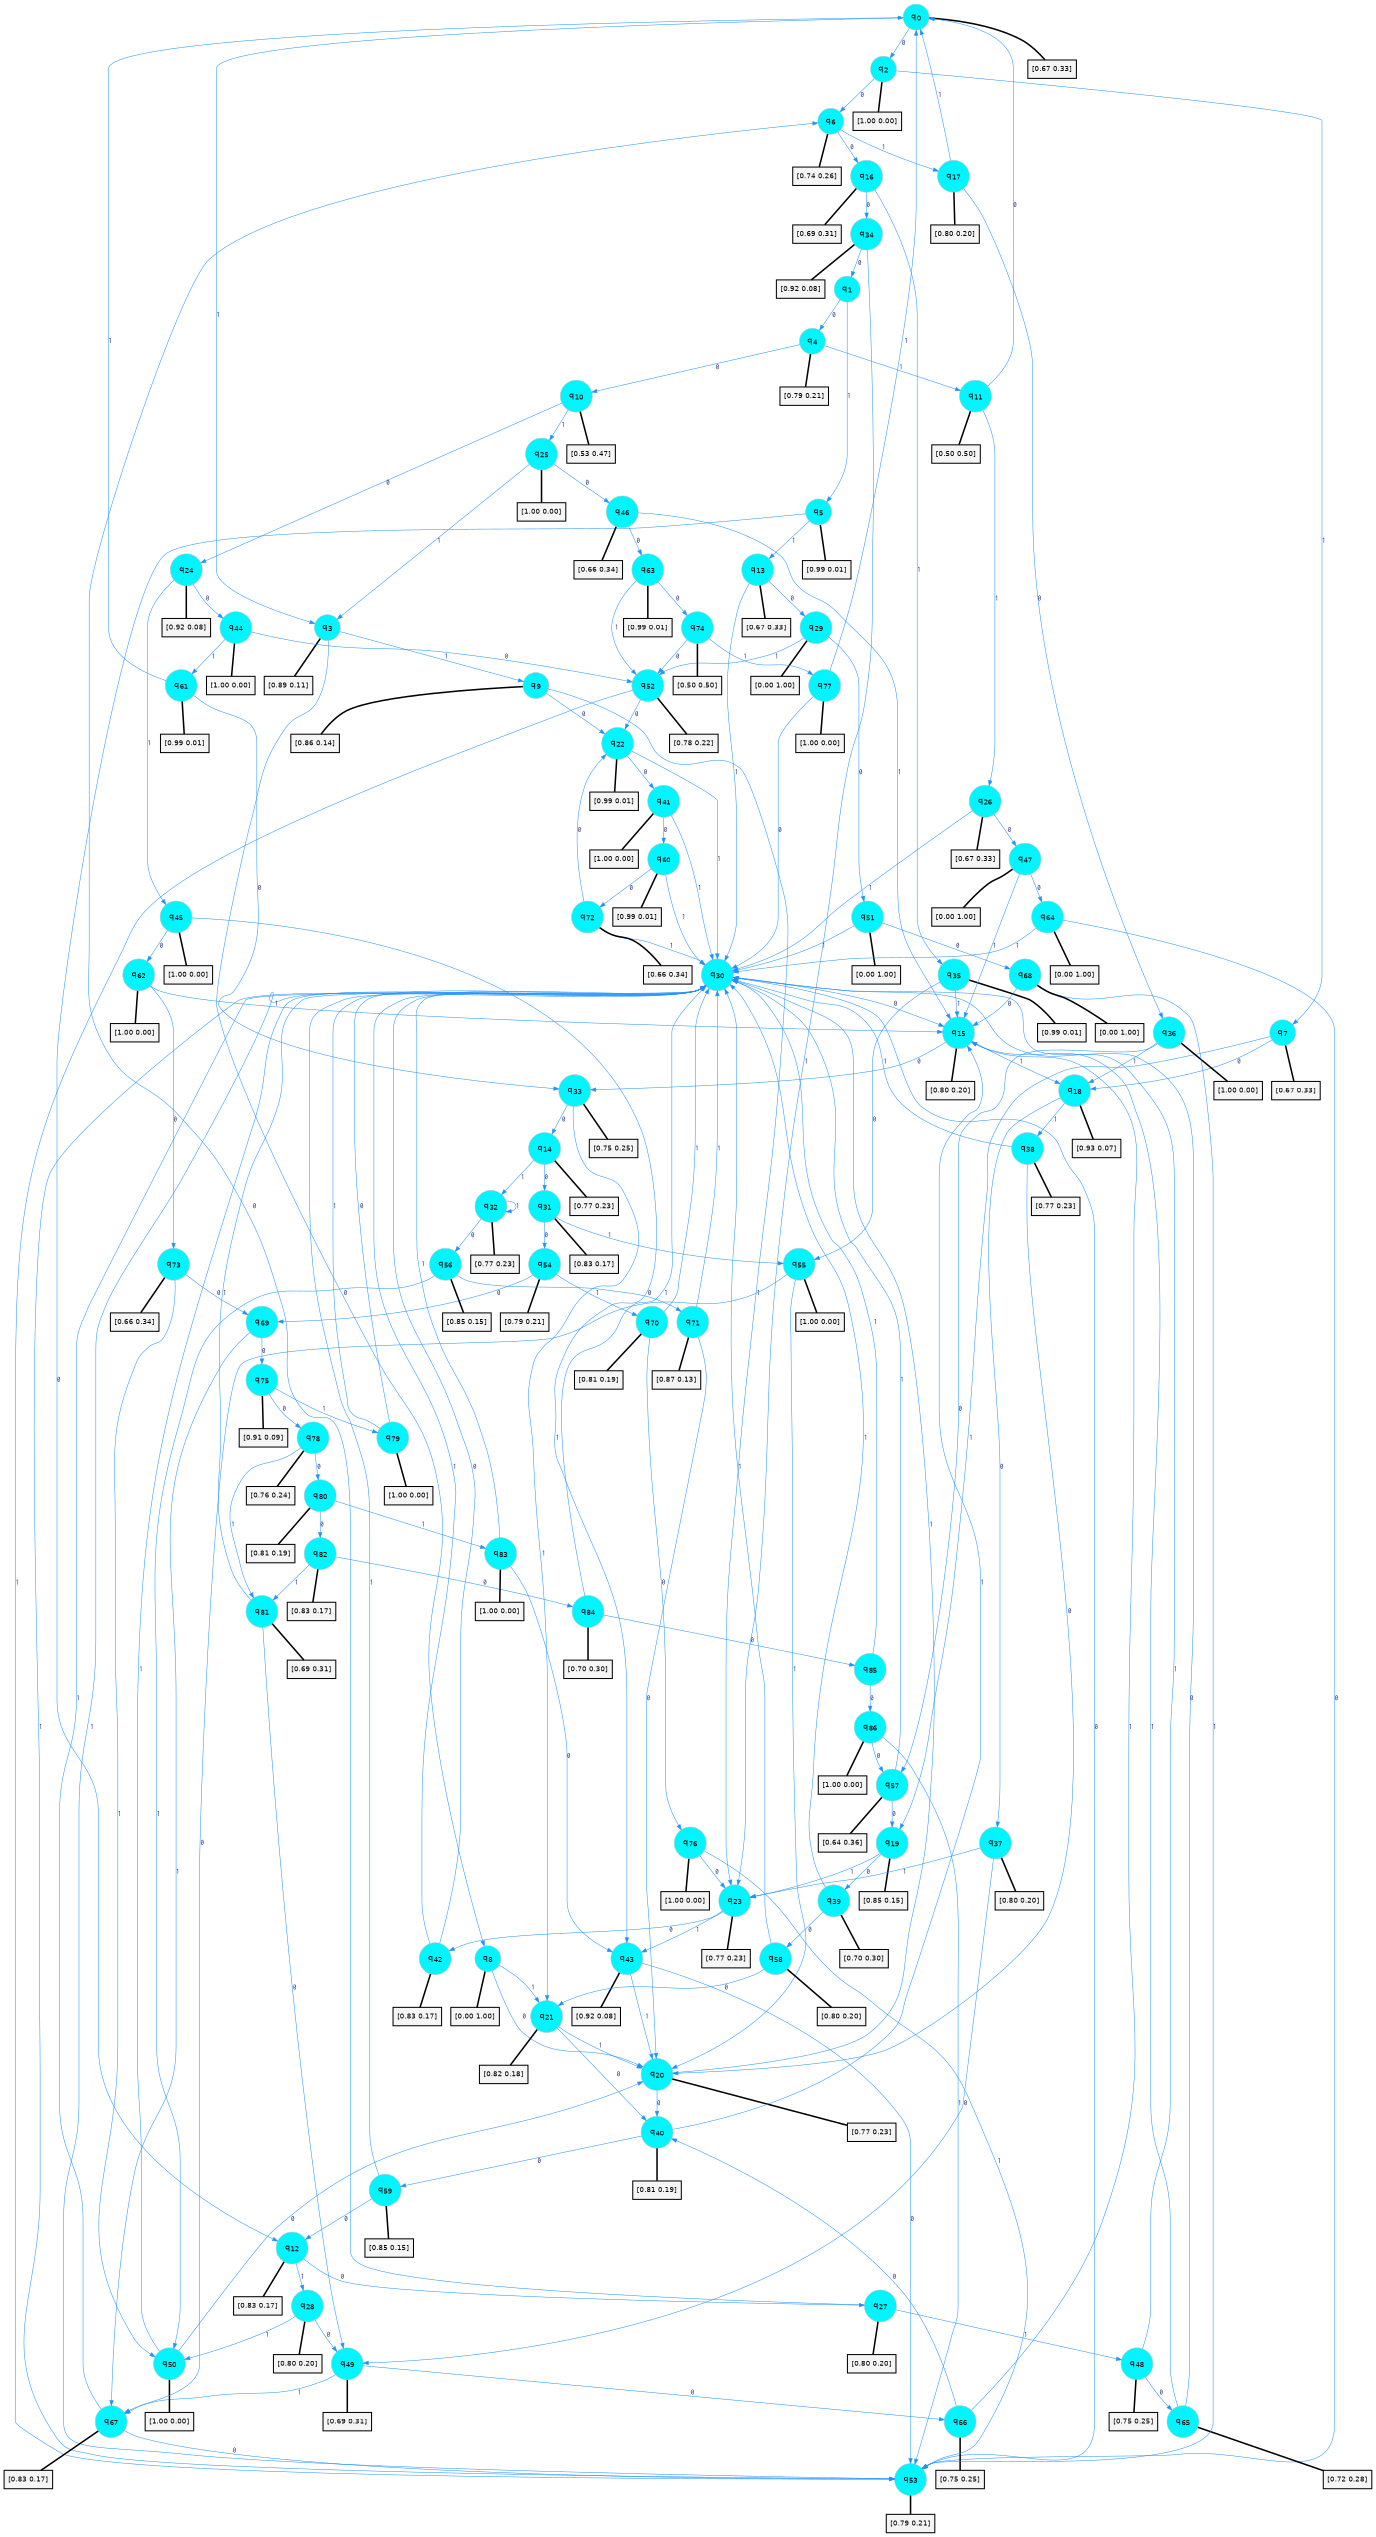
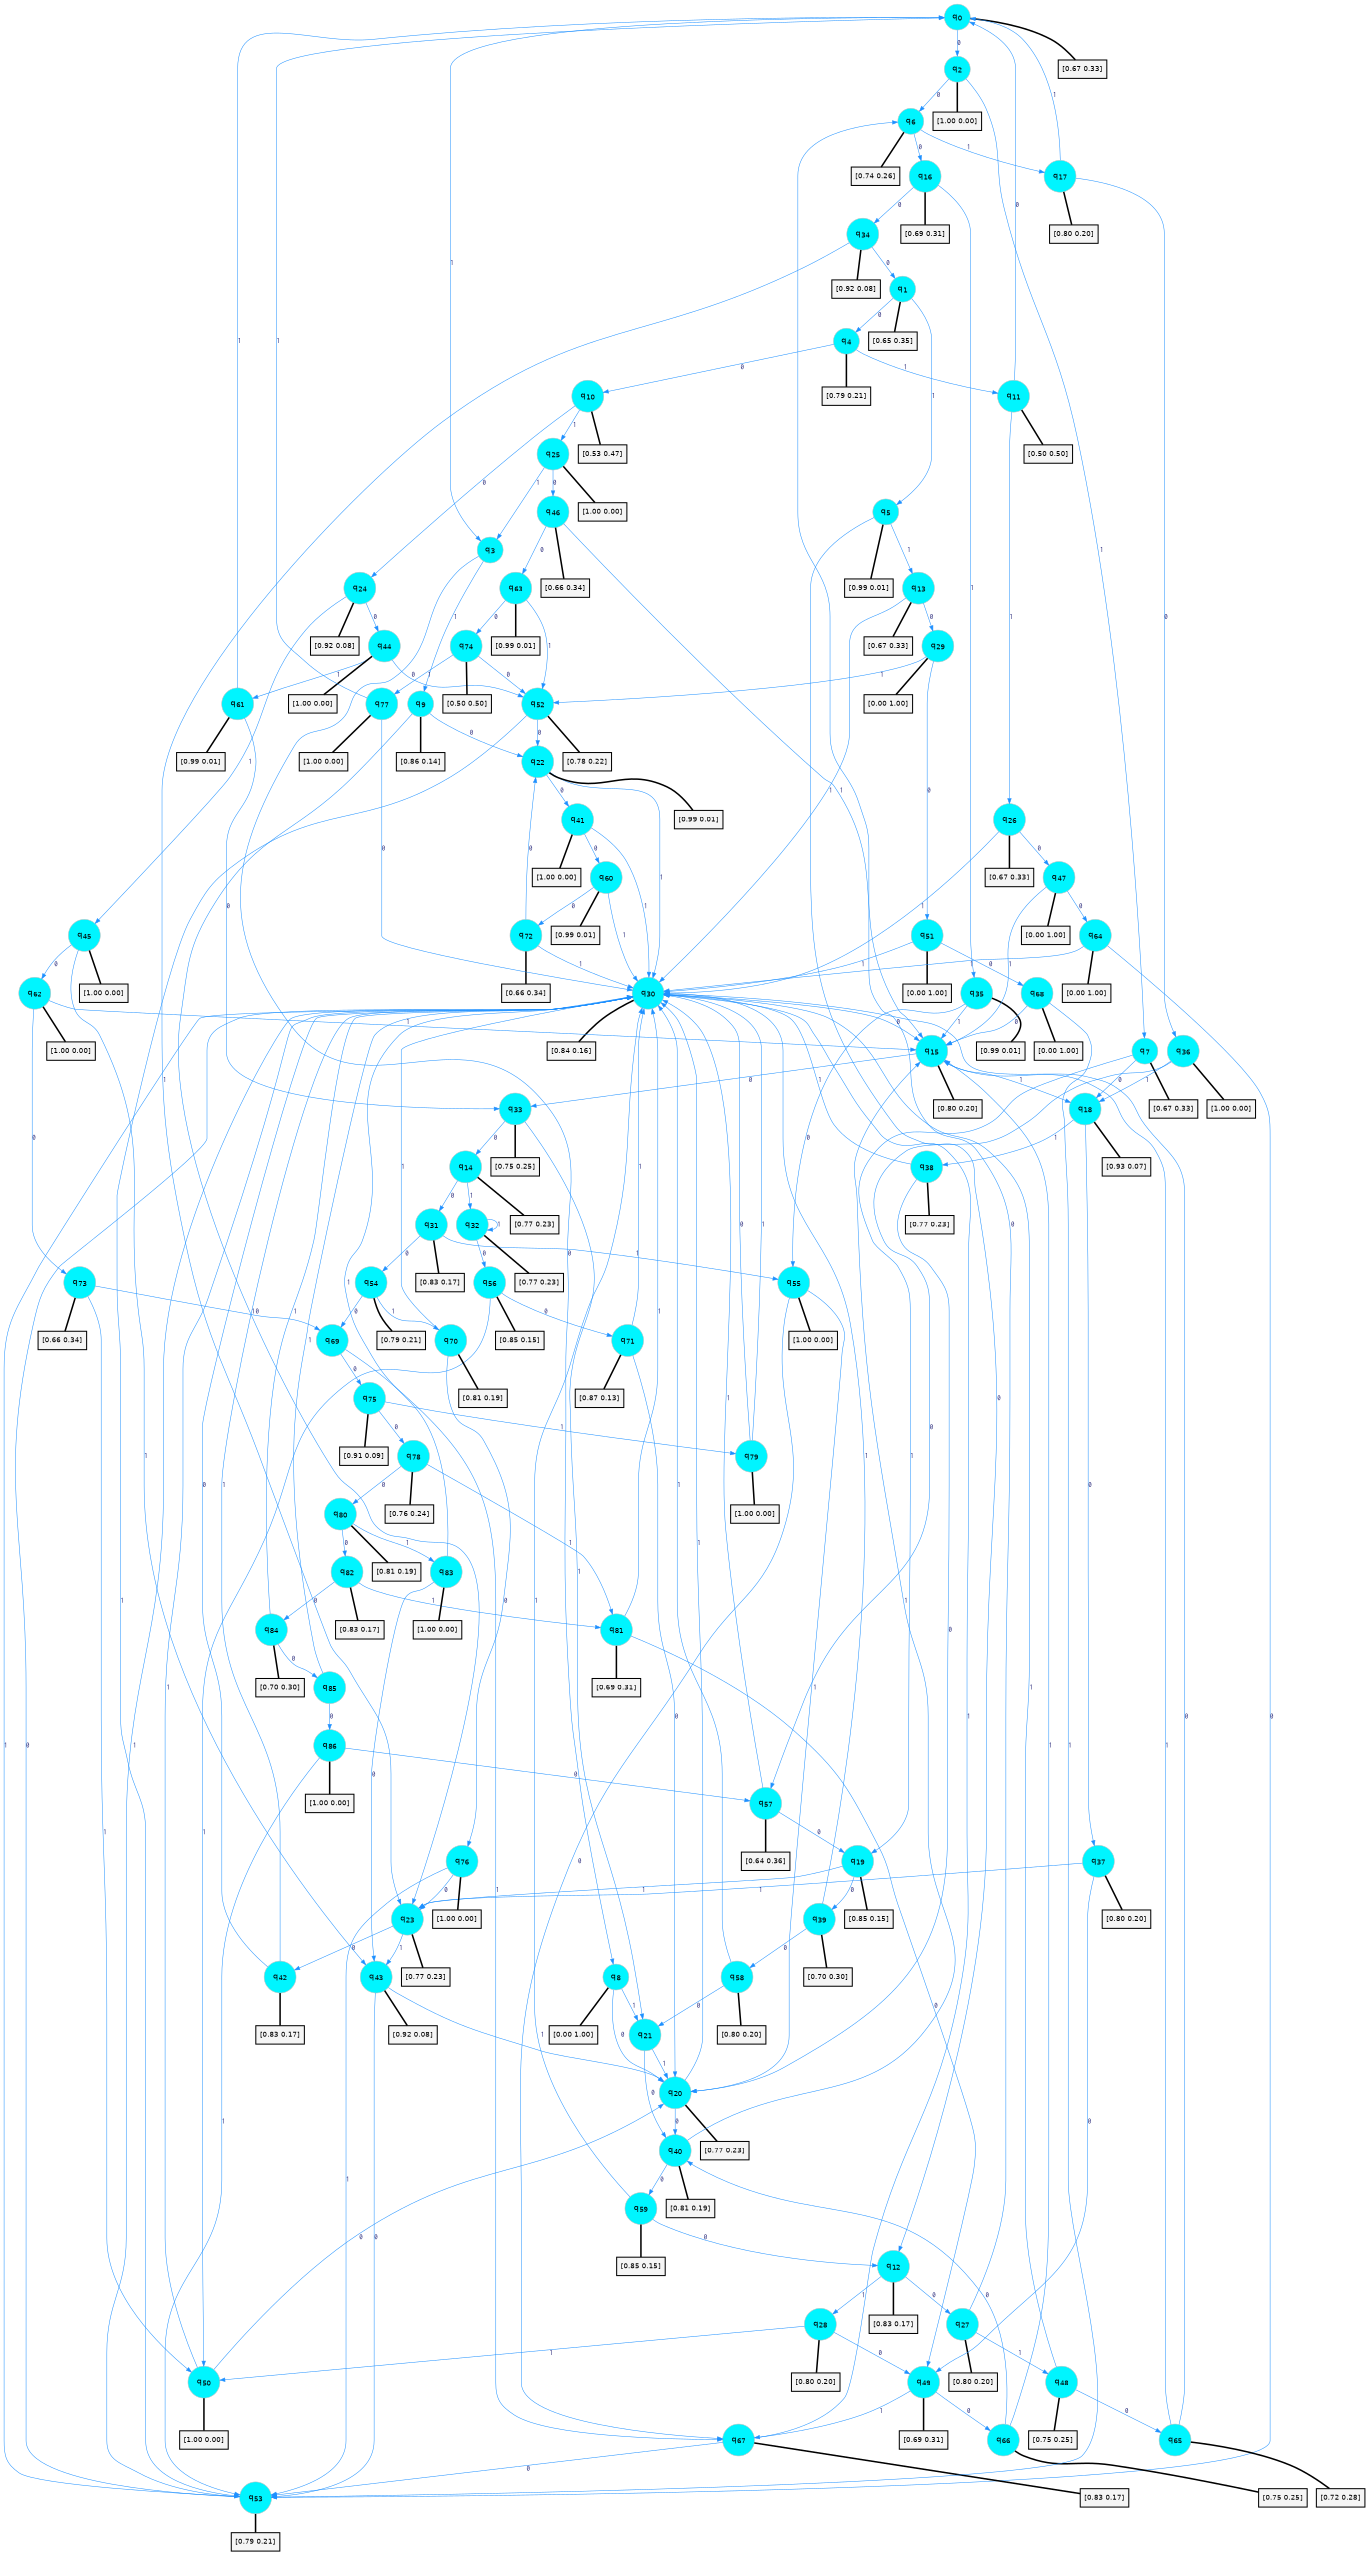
none -> (893, 341)
(289, 686) -> none
none -> (571, 1051)
(504, 2074) -> none
